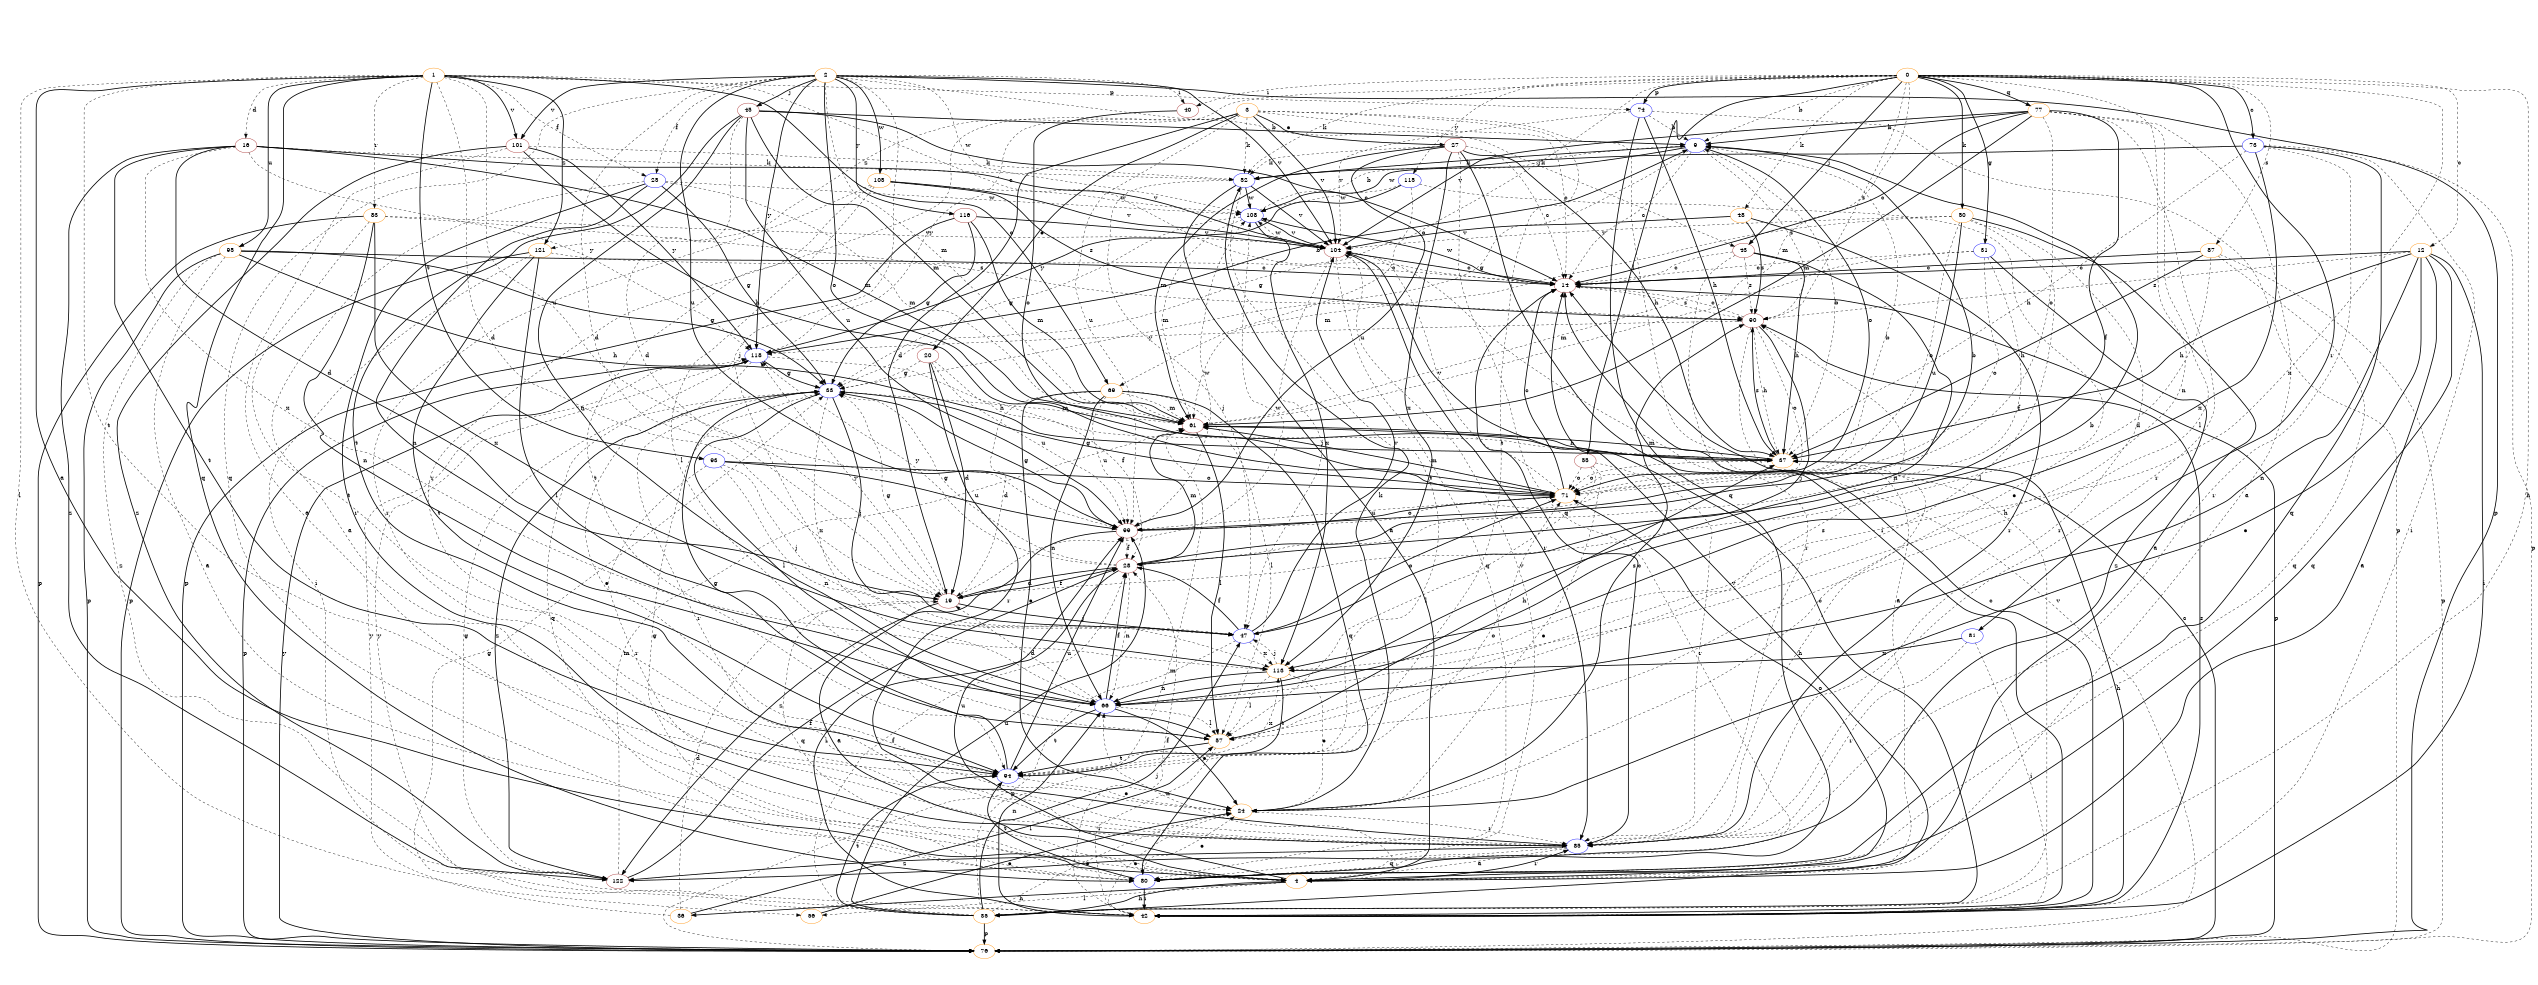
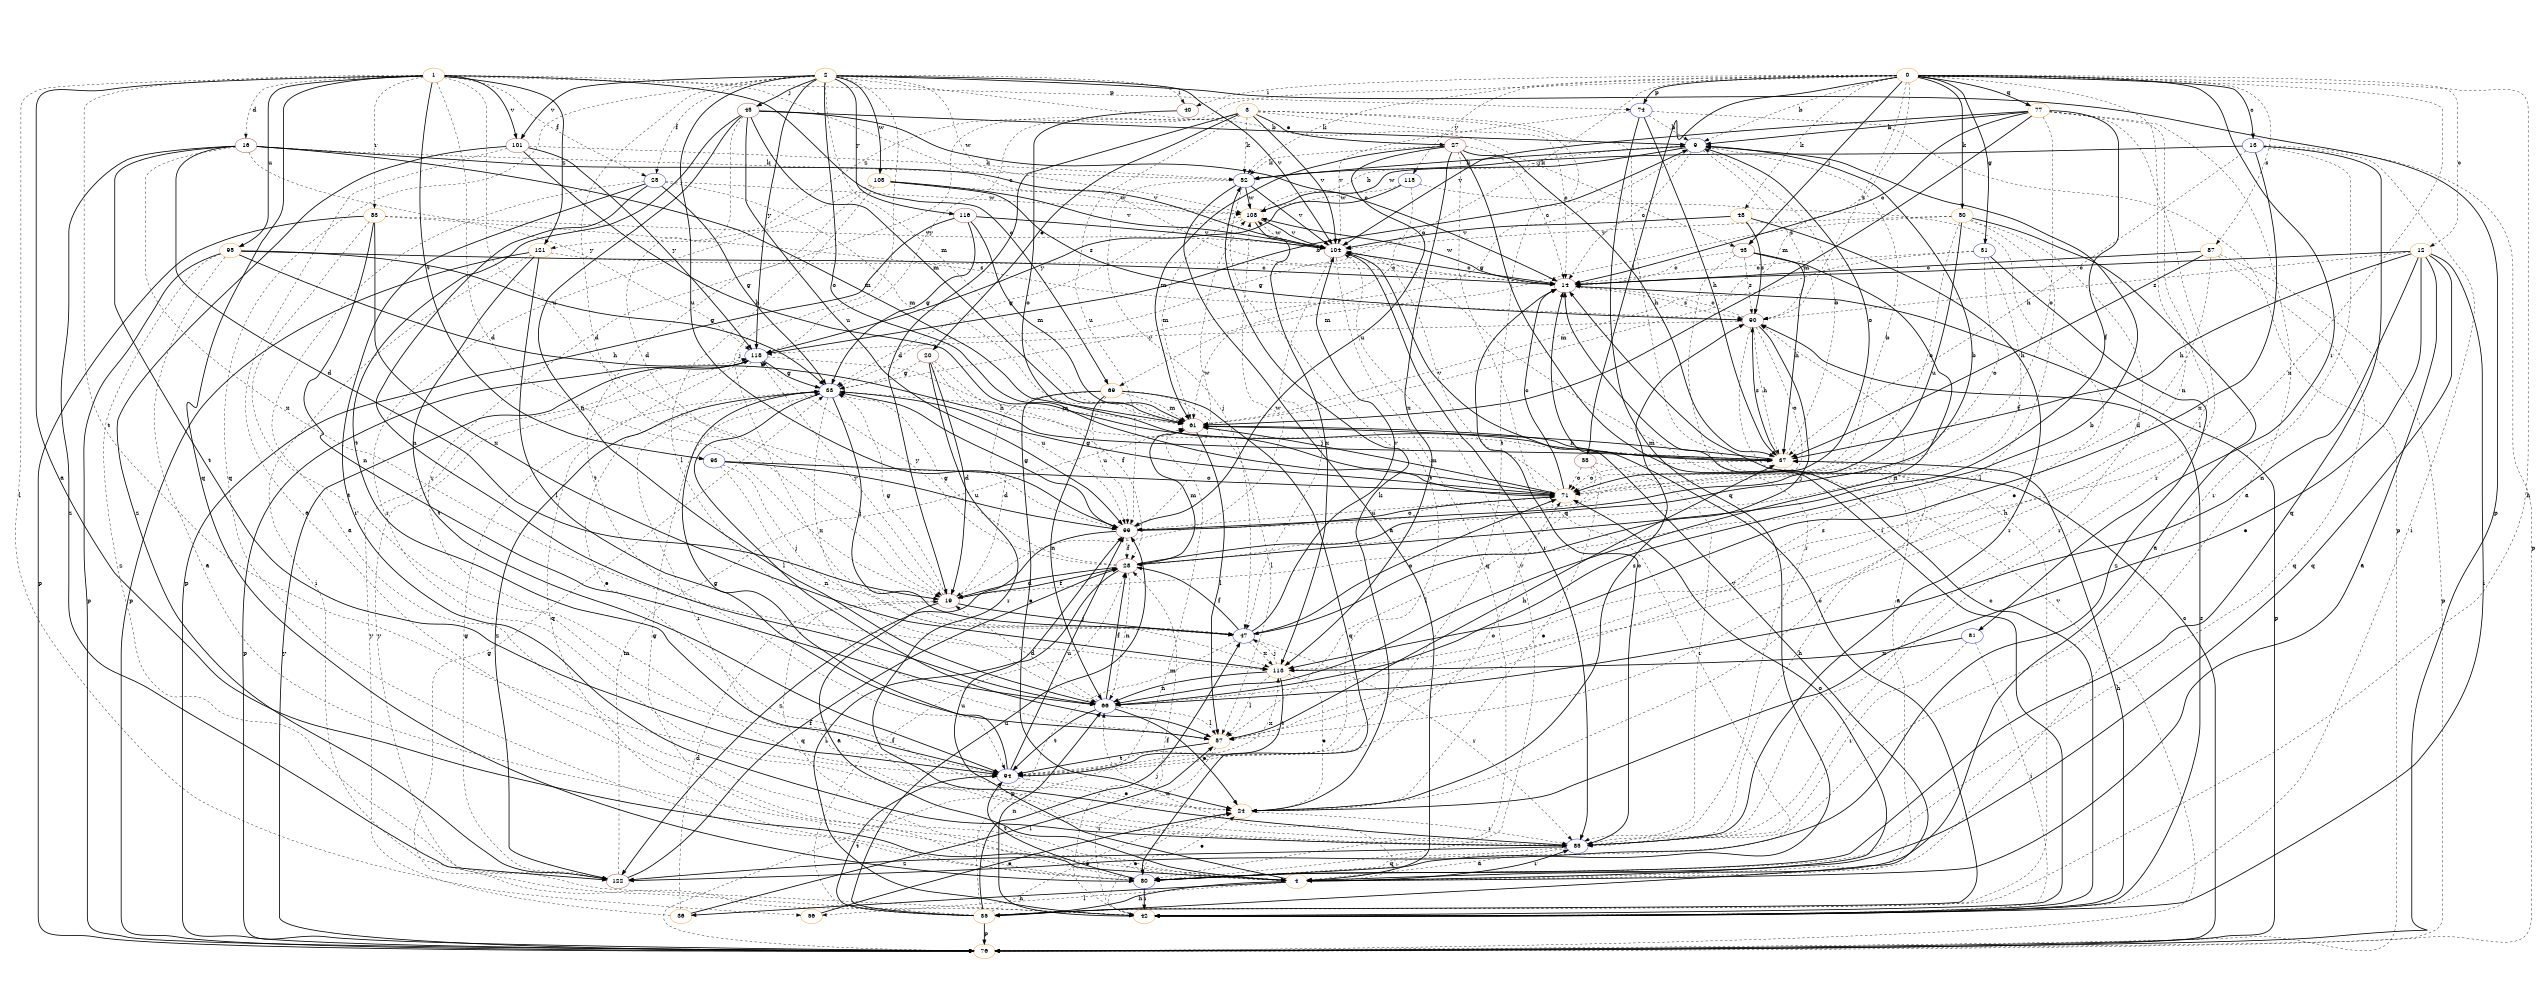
(2253, 145) -> (2253, 145)
(1252, 215) -> (1252, 215)
(897, 794) -> (1426, 715)
